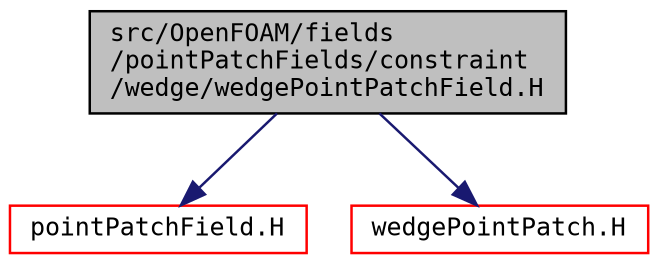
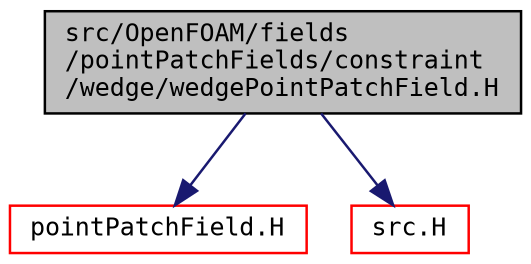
(500, 229) -> (410, 229)
